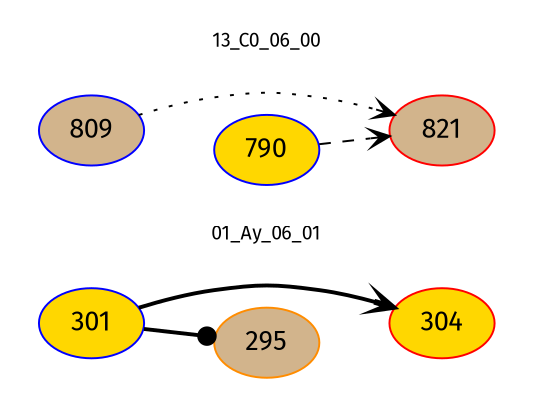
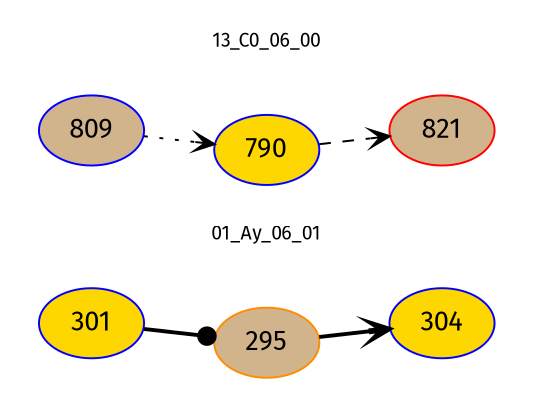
(257, 93) -> (170, 139)
(257, 286) -> (345, 334)
(442, 323) -> (442, 323)
